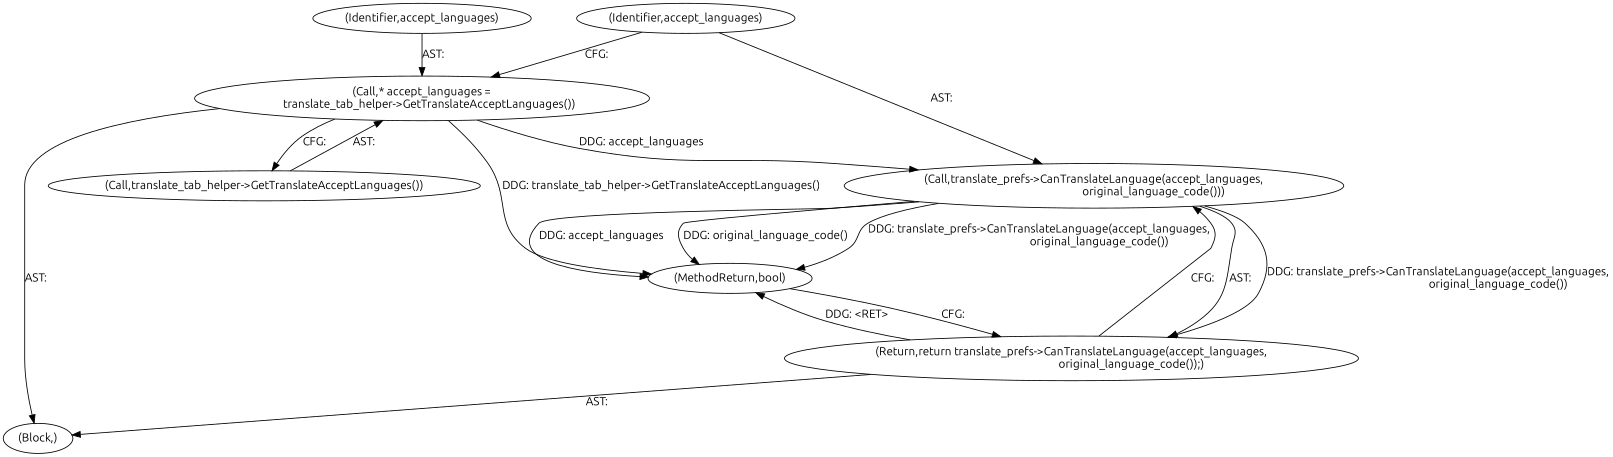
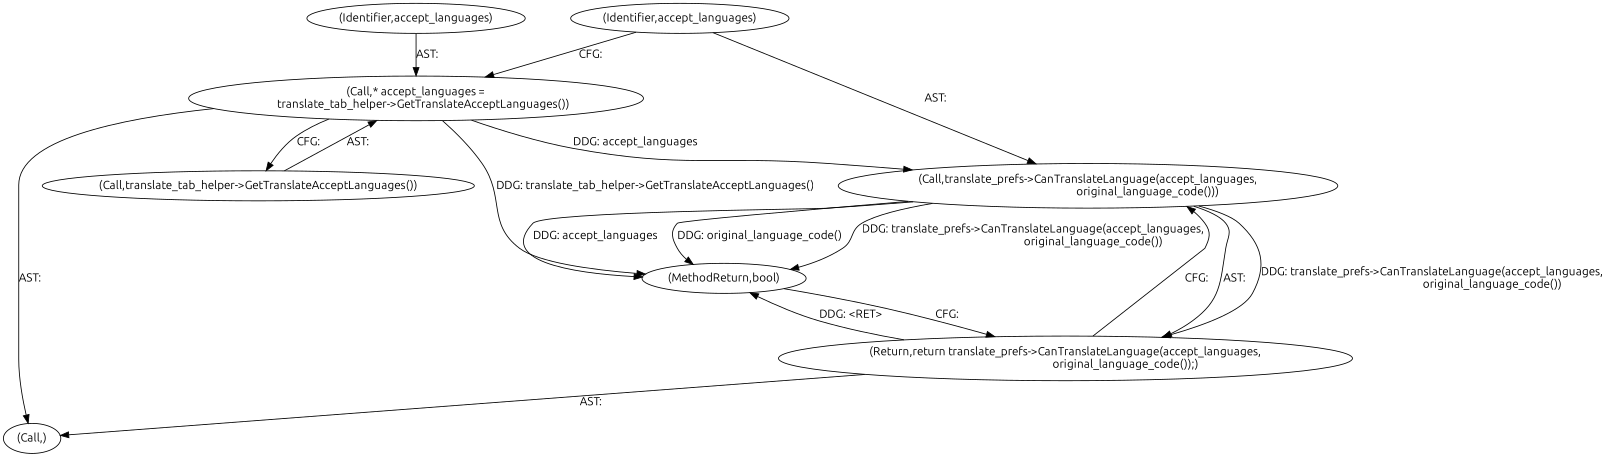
(38, 438) -> (32, 438)
